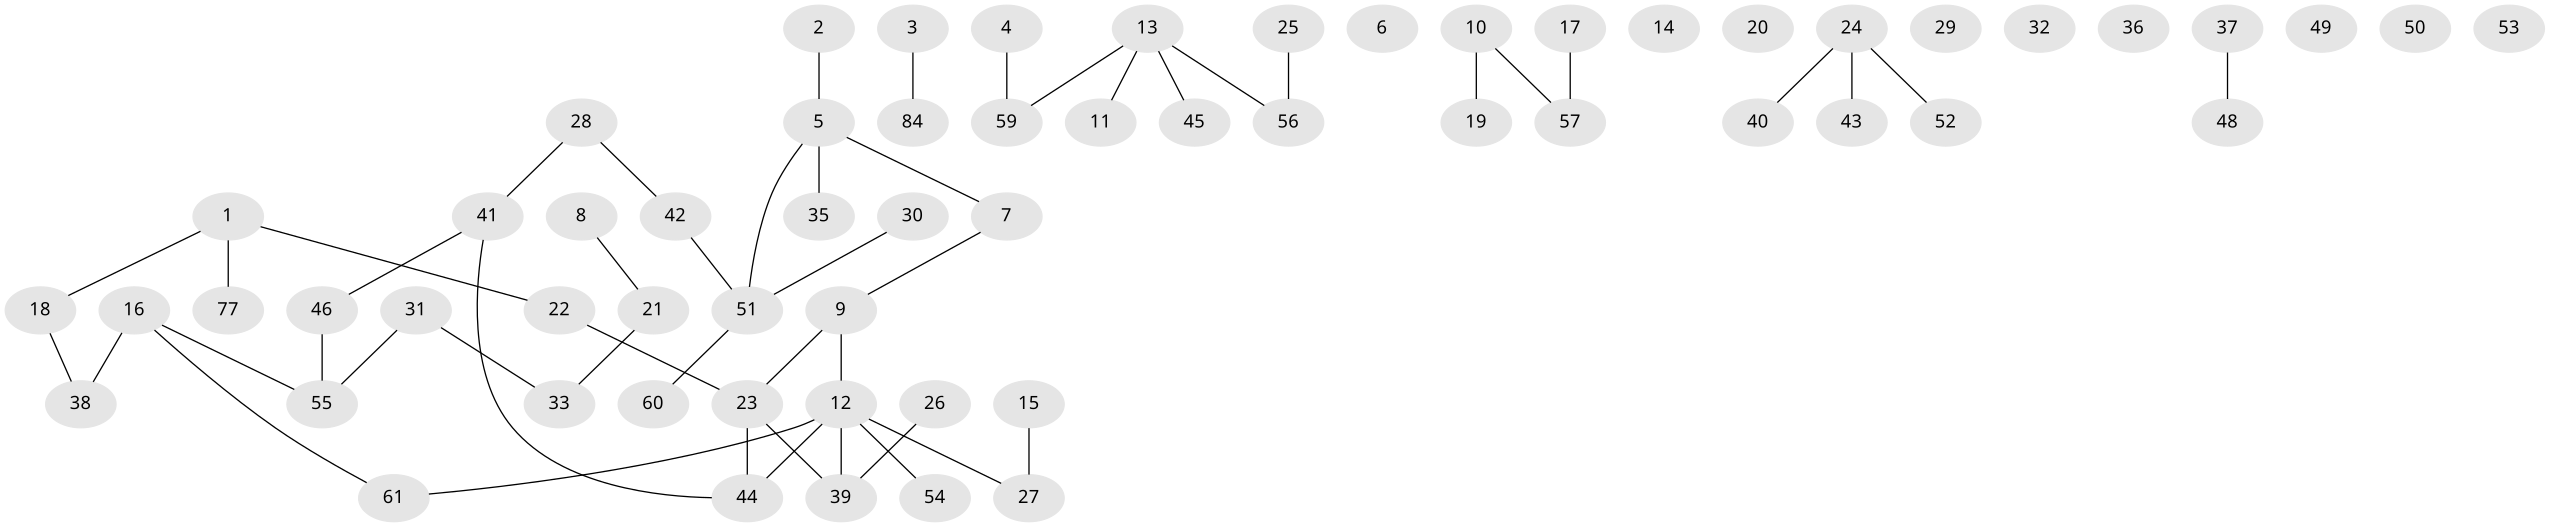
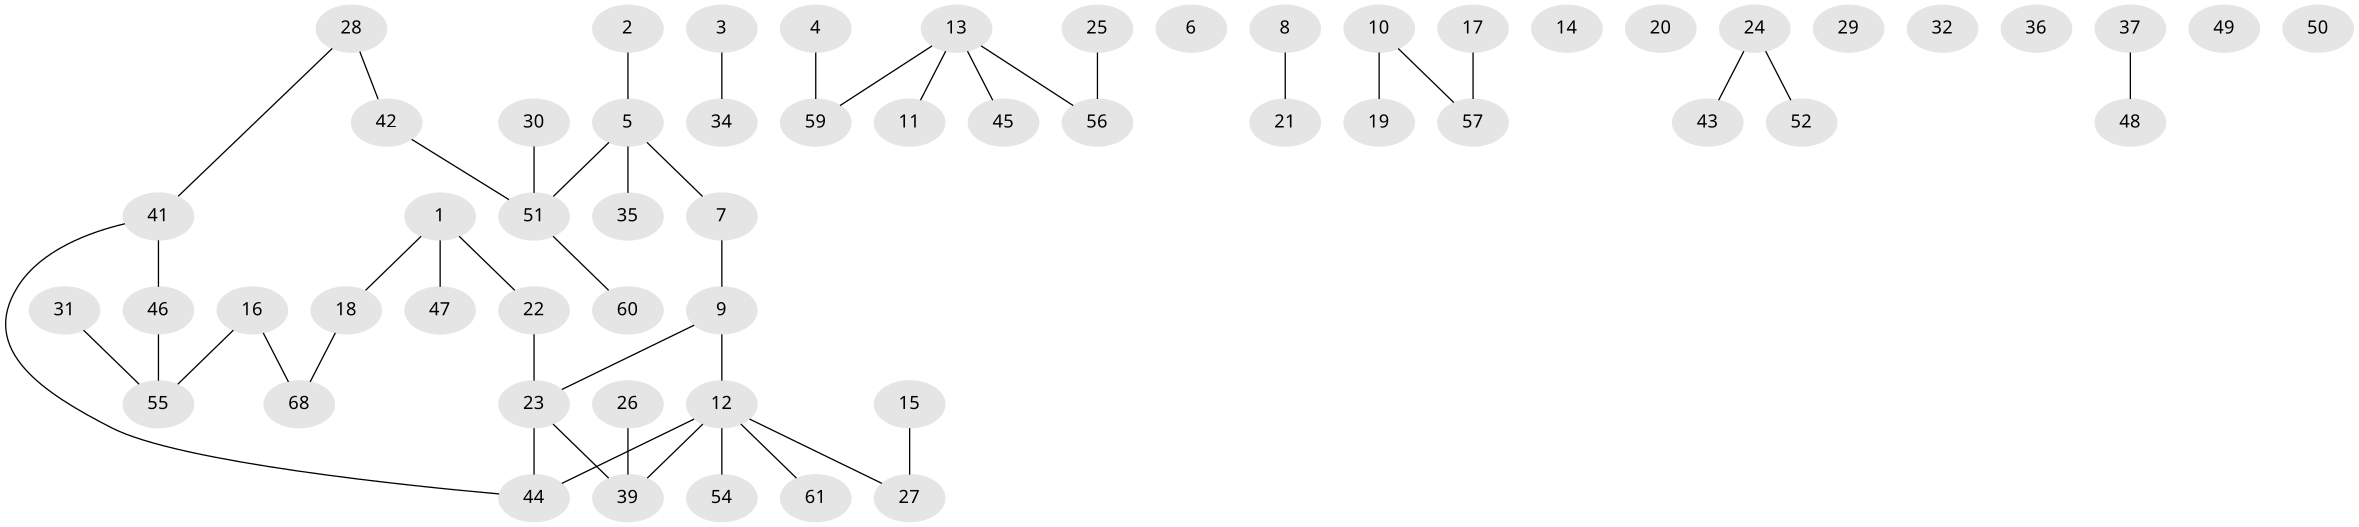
(2509, 29) -> none
(913, 123) -> (722, 123)
(1758, 123) -> none
(228, 310) -> (440, 310)
(81, 404) -> (299, 404)
(559, 404) -> none
(256, 414) -> none
